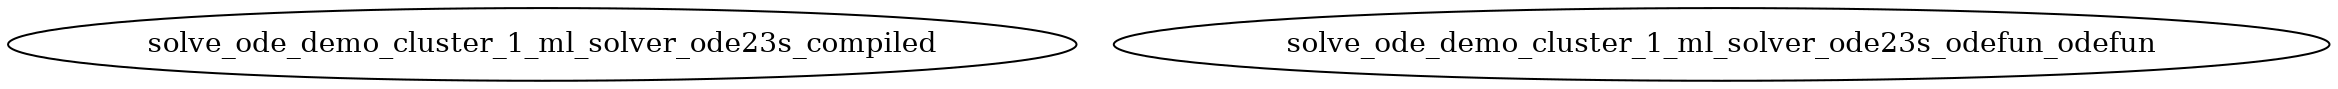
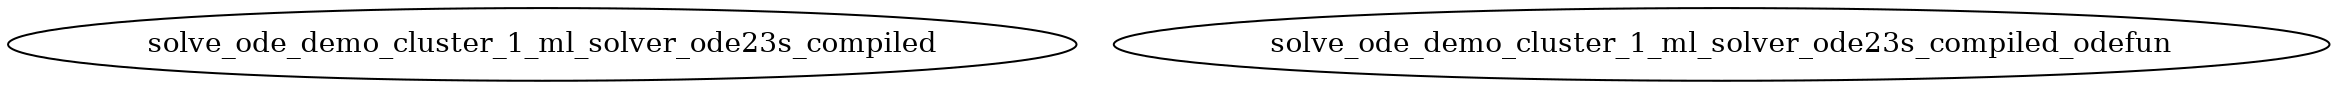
(1722, 44) -> (1722, 44)
